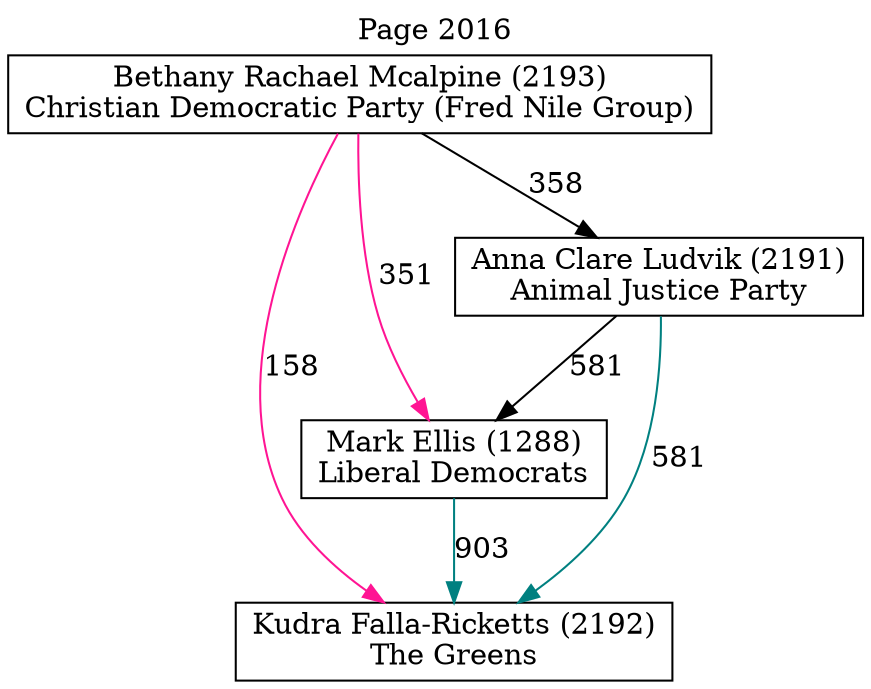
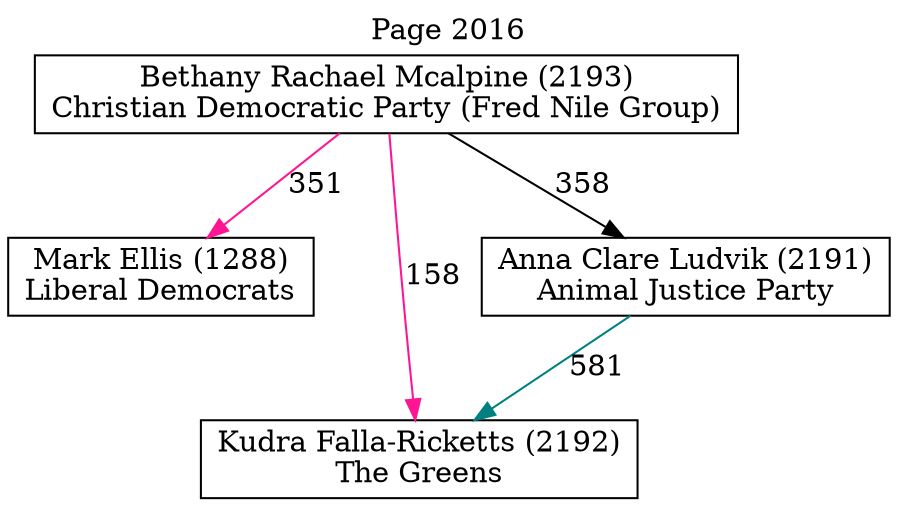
(564, 361) -> none
(454, 540) -> none
